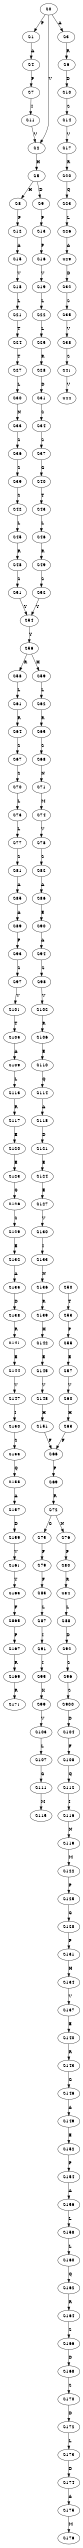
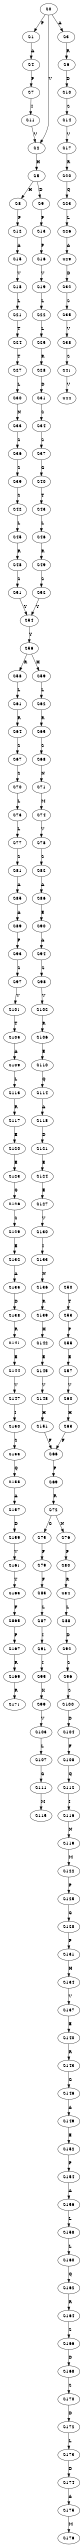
(68, 1705) -> (68, 1705)
